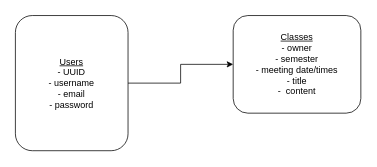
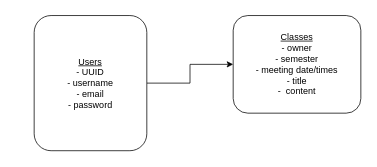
(72, 83) -> (90, 83)
